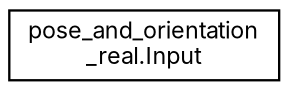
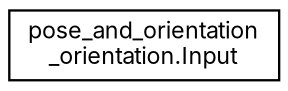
(144, 45) -> (144, 45)
